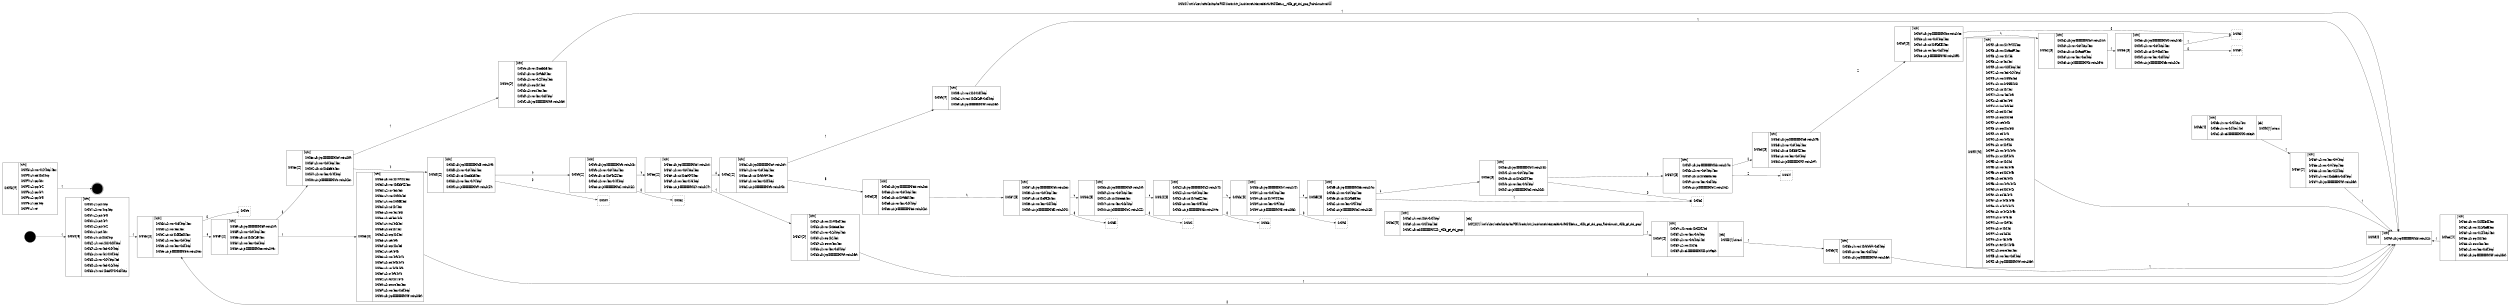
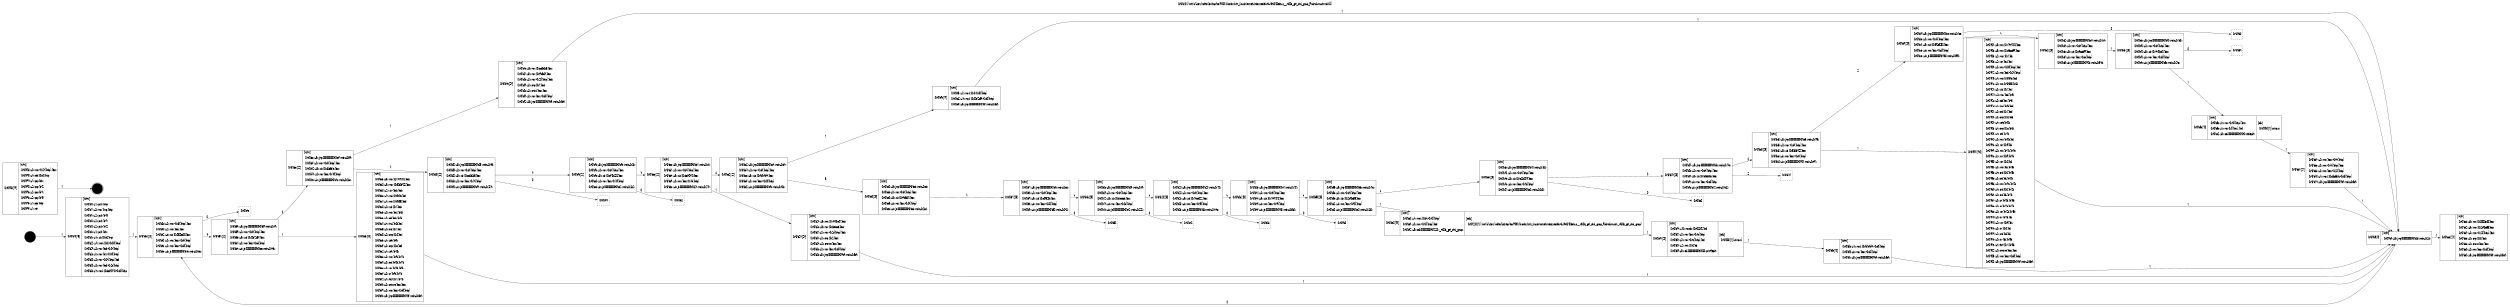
(2206, 40) -> (2196, 91)
none -> (1892, 151)
(1533, 202) -> (1392, 209)
(2437, 241) -> (2435, 238)
